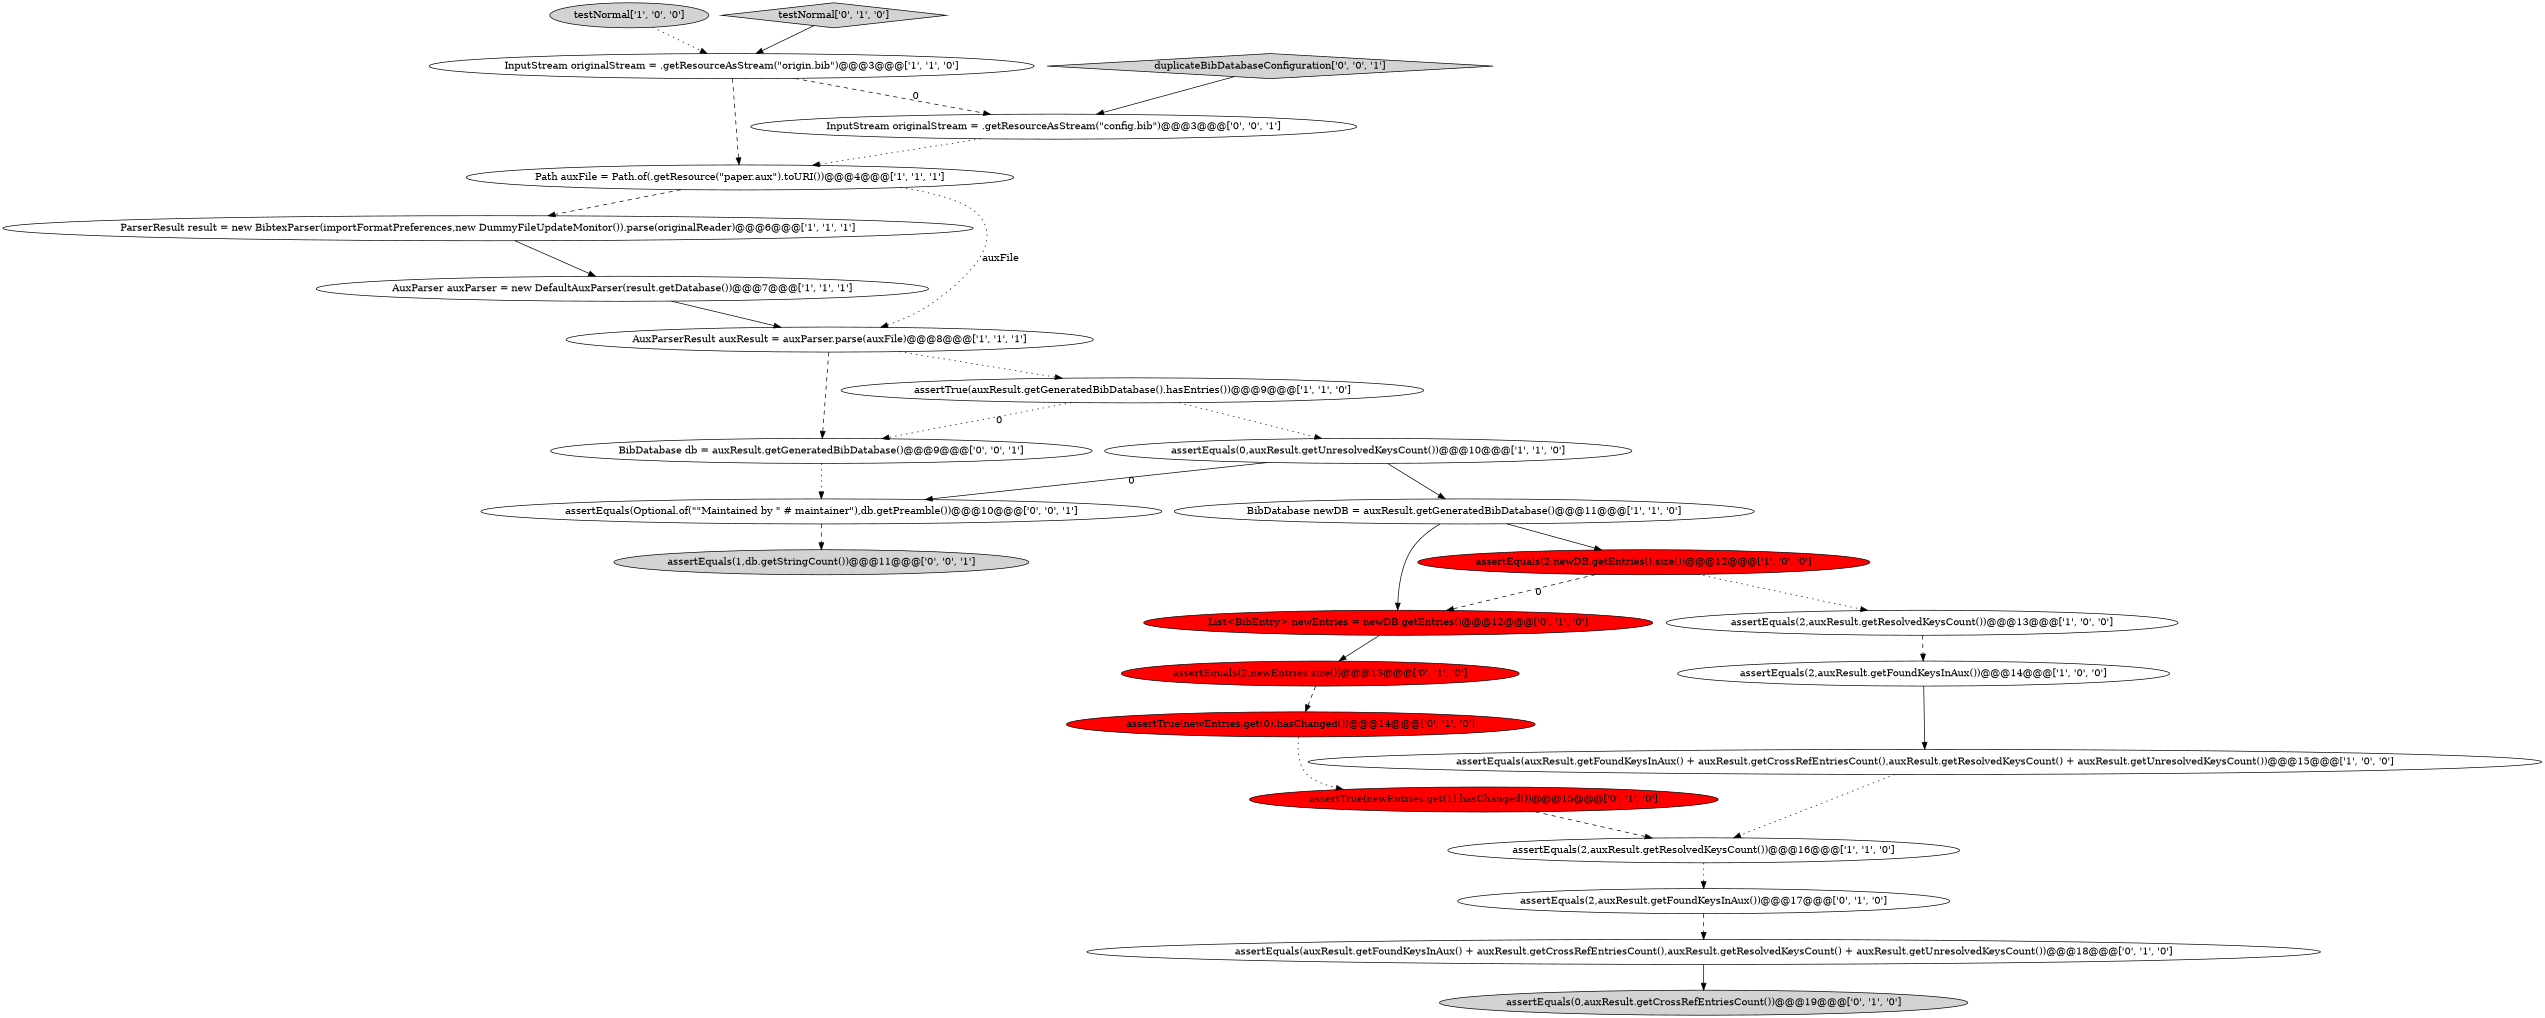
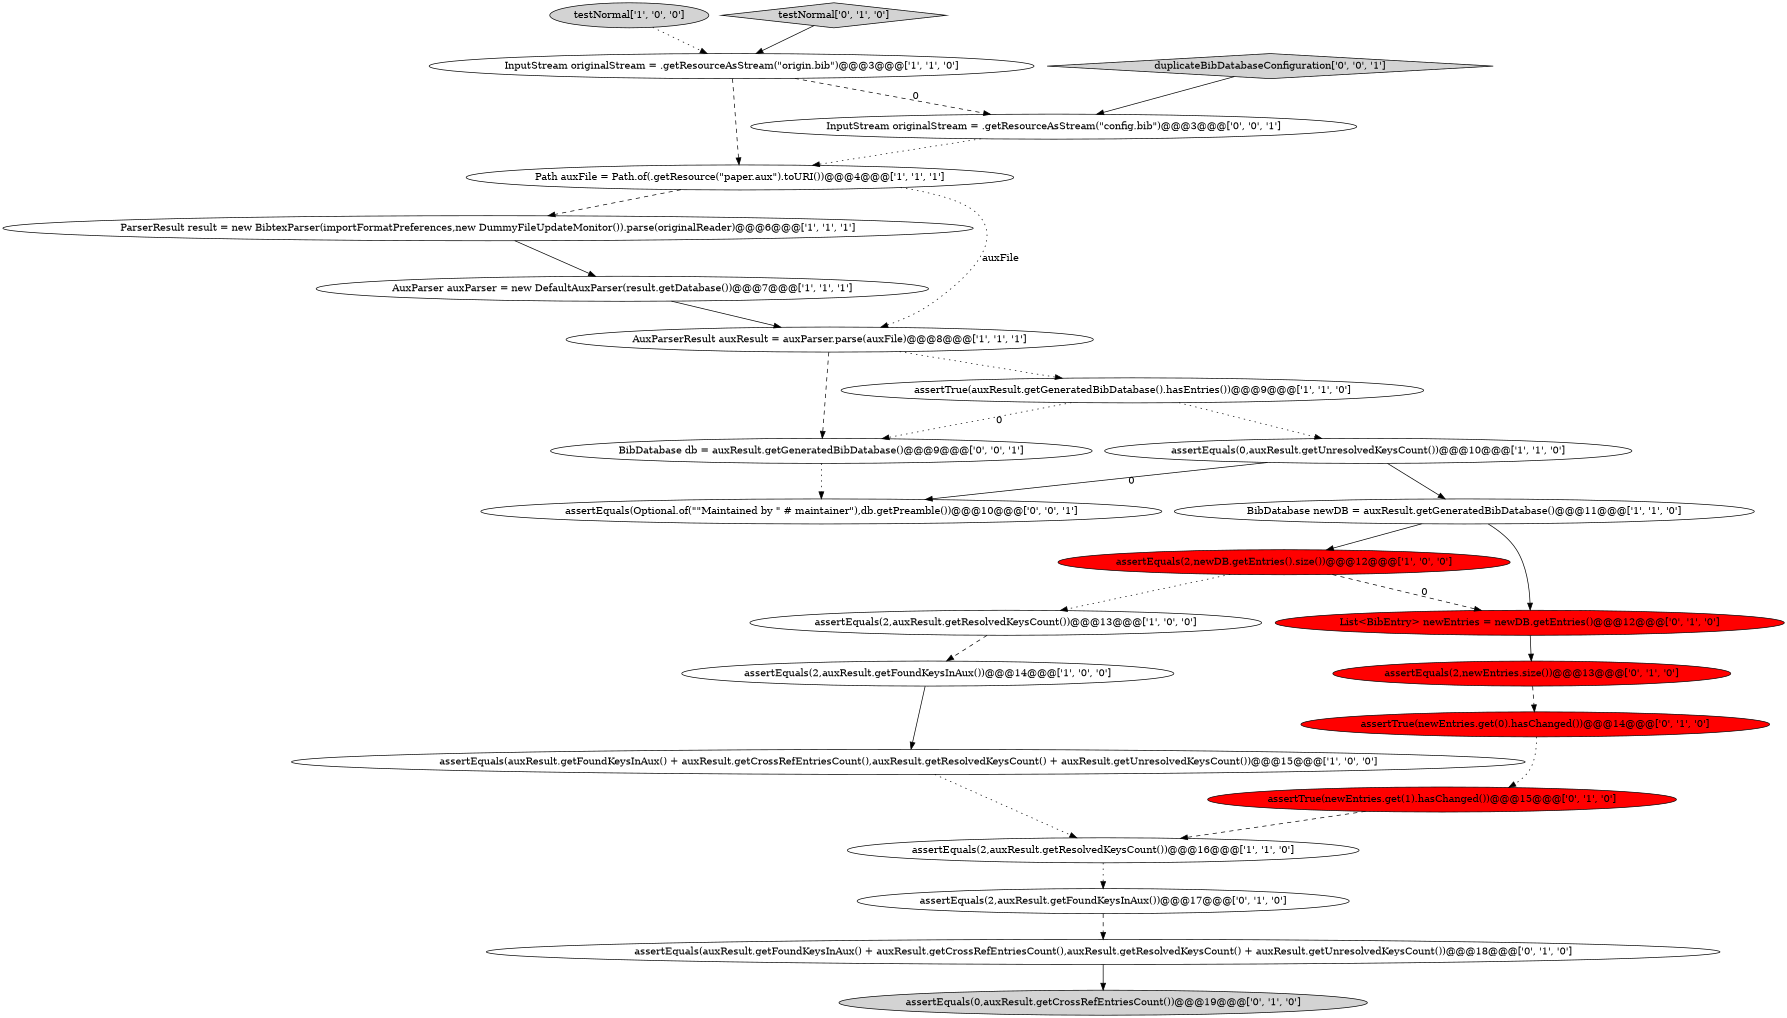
(821, 562) -> none
